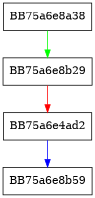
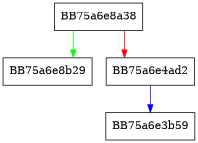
(48, 95) -> (124, 40)
(48, 181) -> (150, 126)
